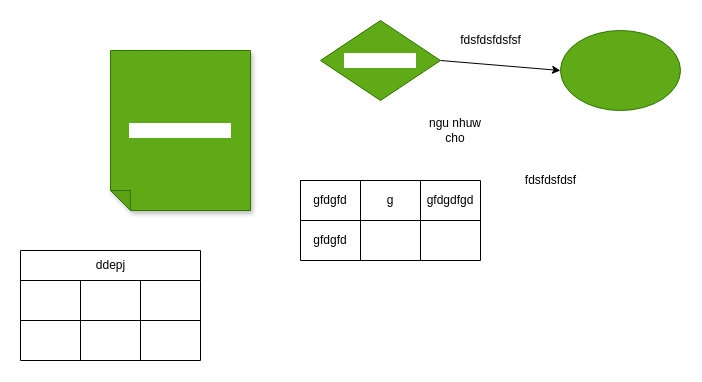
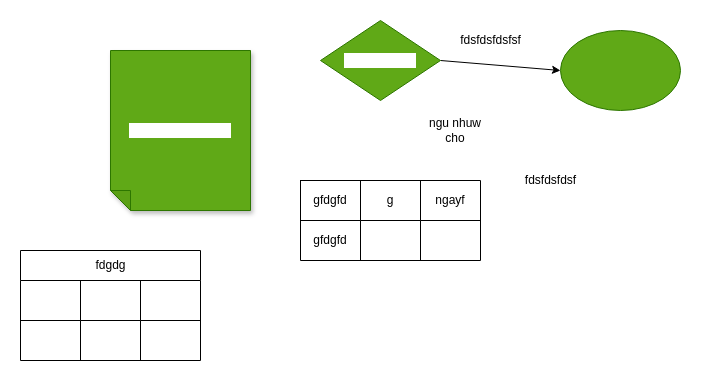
(451, 201) -> (451, 201)
(111, 266) -> (111, 266)
